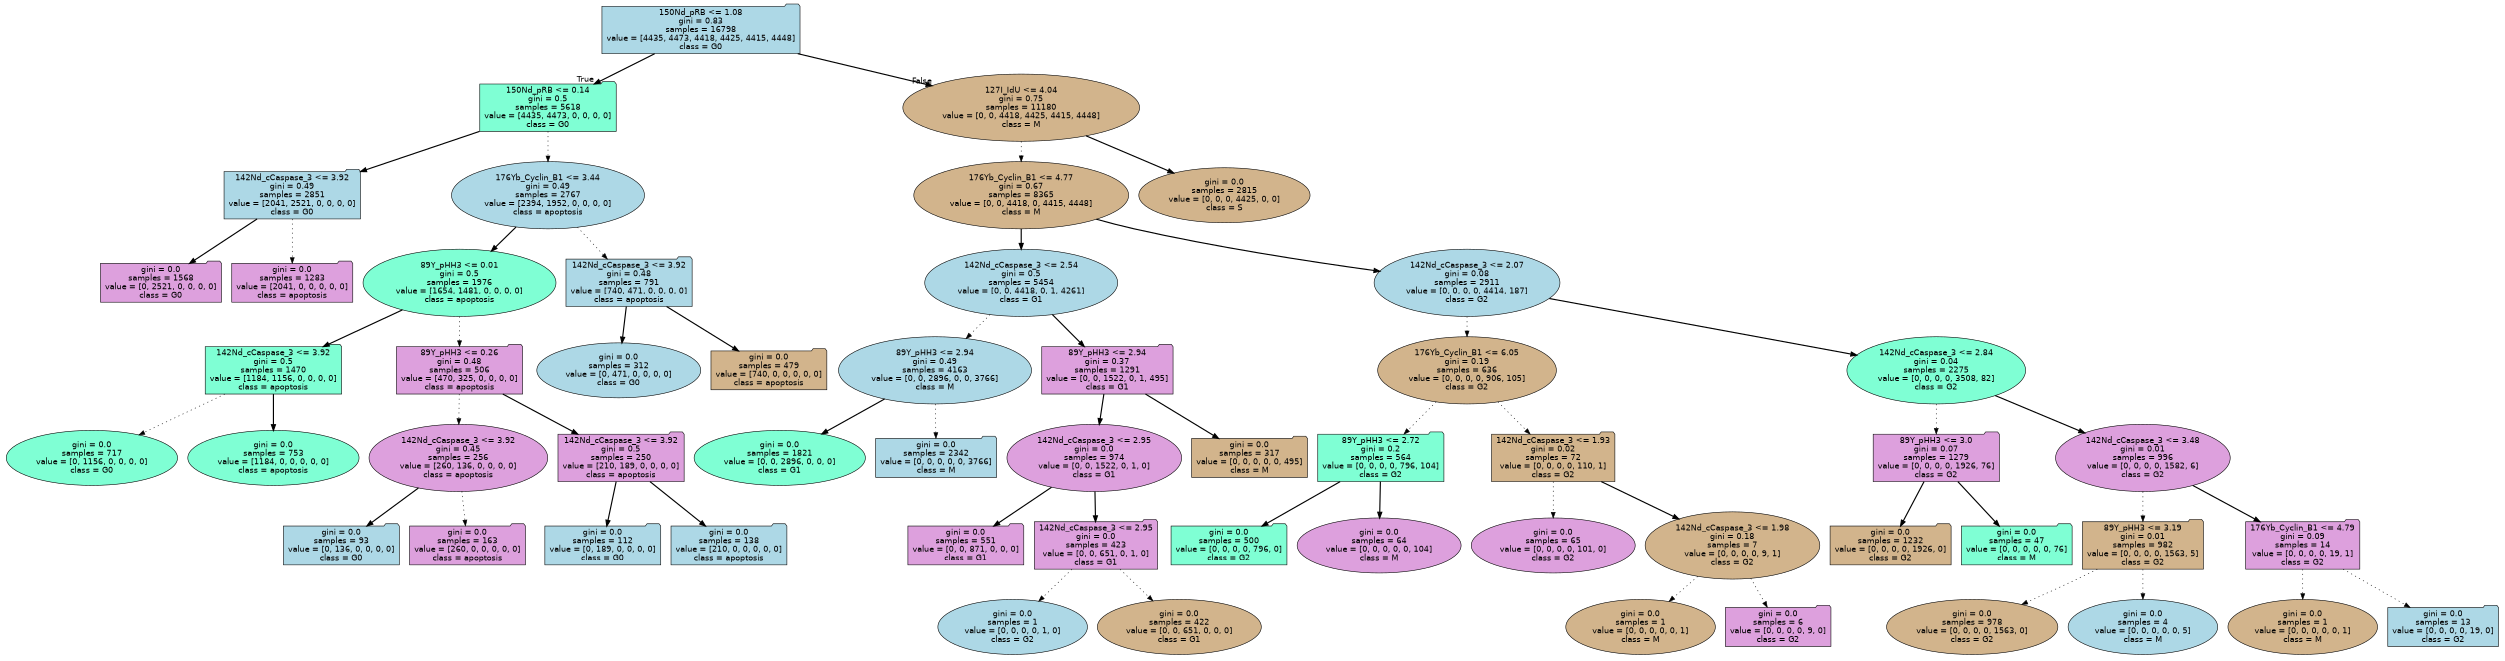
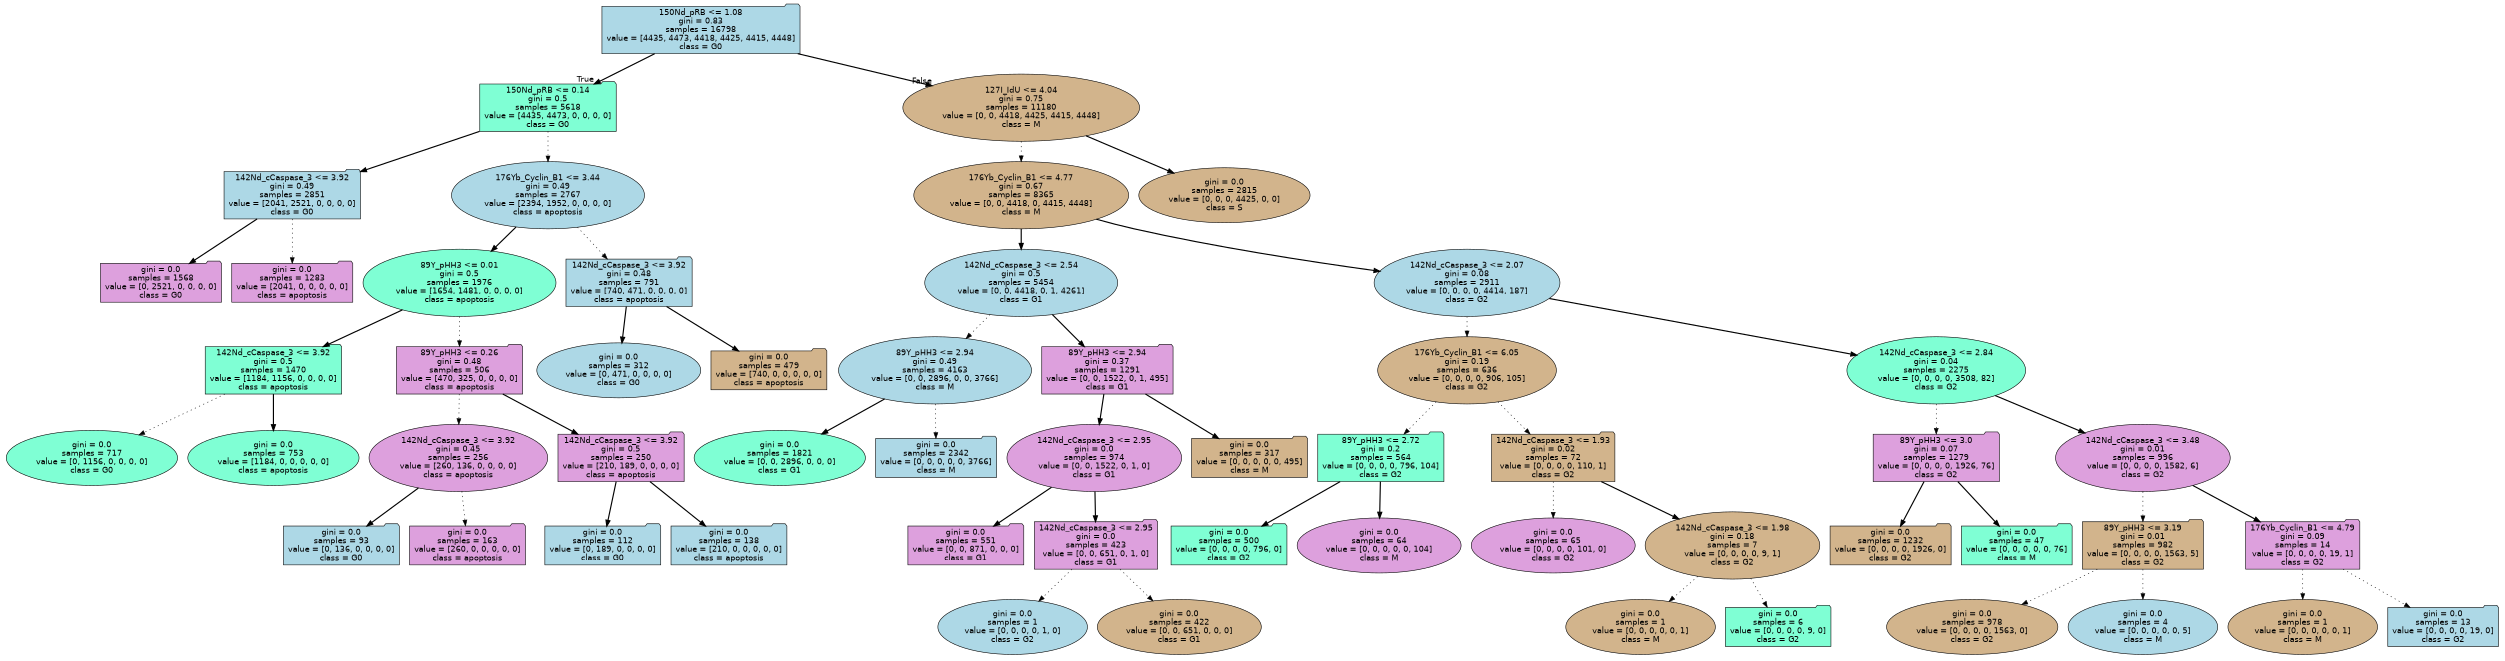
(1778, 627) -> (1778, 627)
